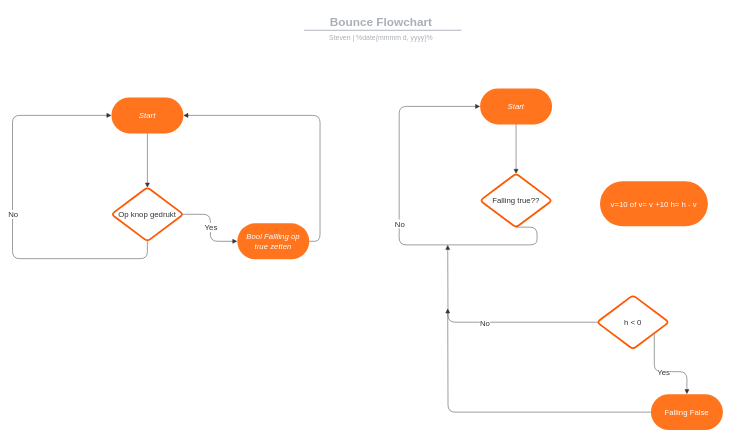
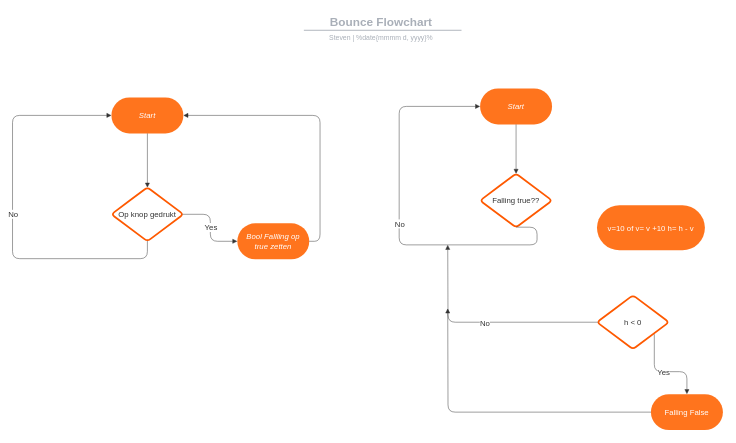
(654, 204) -> (651, 228)
